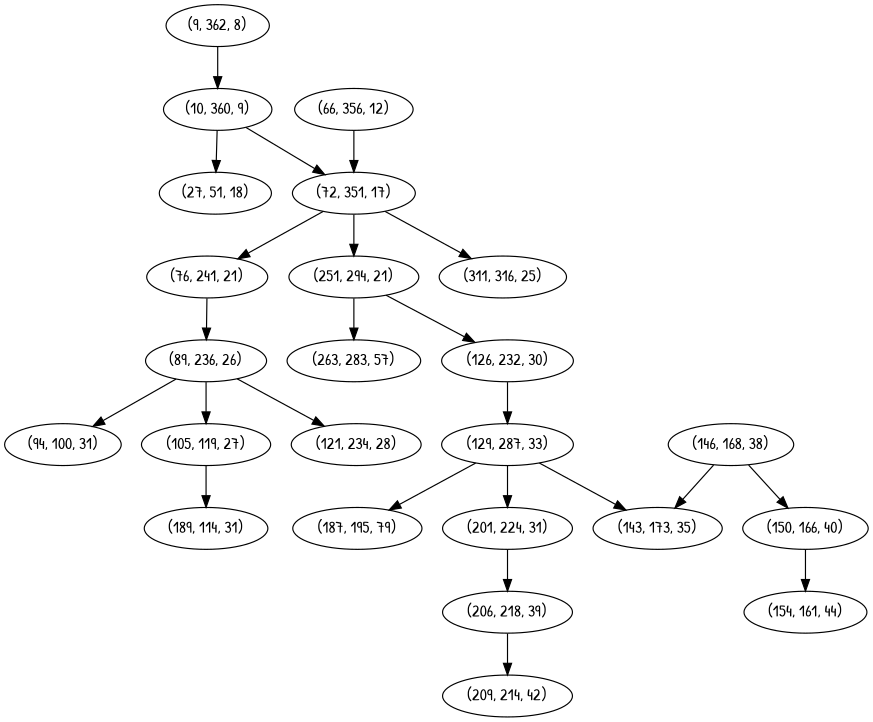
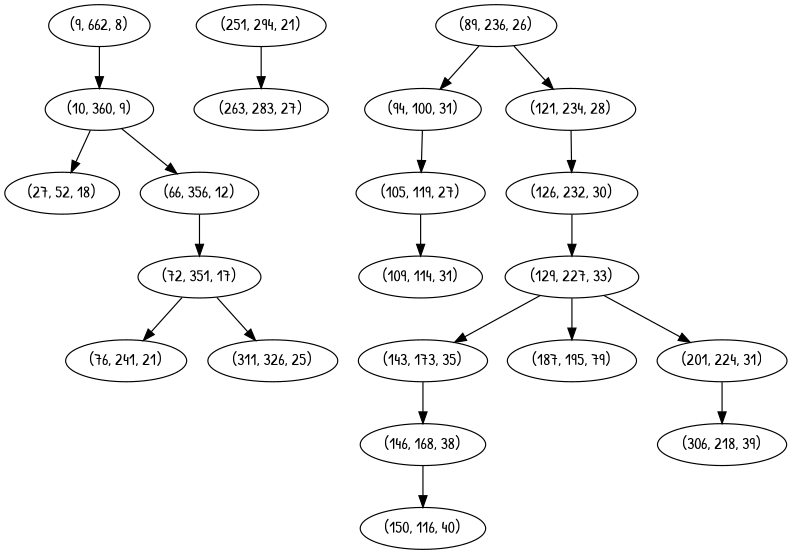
(218, 26) -> (99, 26)
(280, 148) -> (145, 147)
(215, 193) -> (62, 193)
(354, 229) -> none
(503, 277) -> (273, 361)
(207, 313) -> none
(425, 316) -> (571, 146)
(354, 361) -> (261, 109)
(206, 397) -> (422, 146)
(508, 445) -> (572, 277)
(698, 482) -> (423, 397)
(206, 528) -> (421, 277)
(805, 528) -> (423, 528)
(508, 612) -> (722, 445)
(805, 612) -> none
(508, 696) -> none
